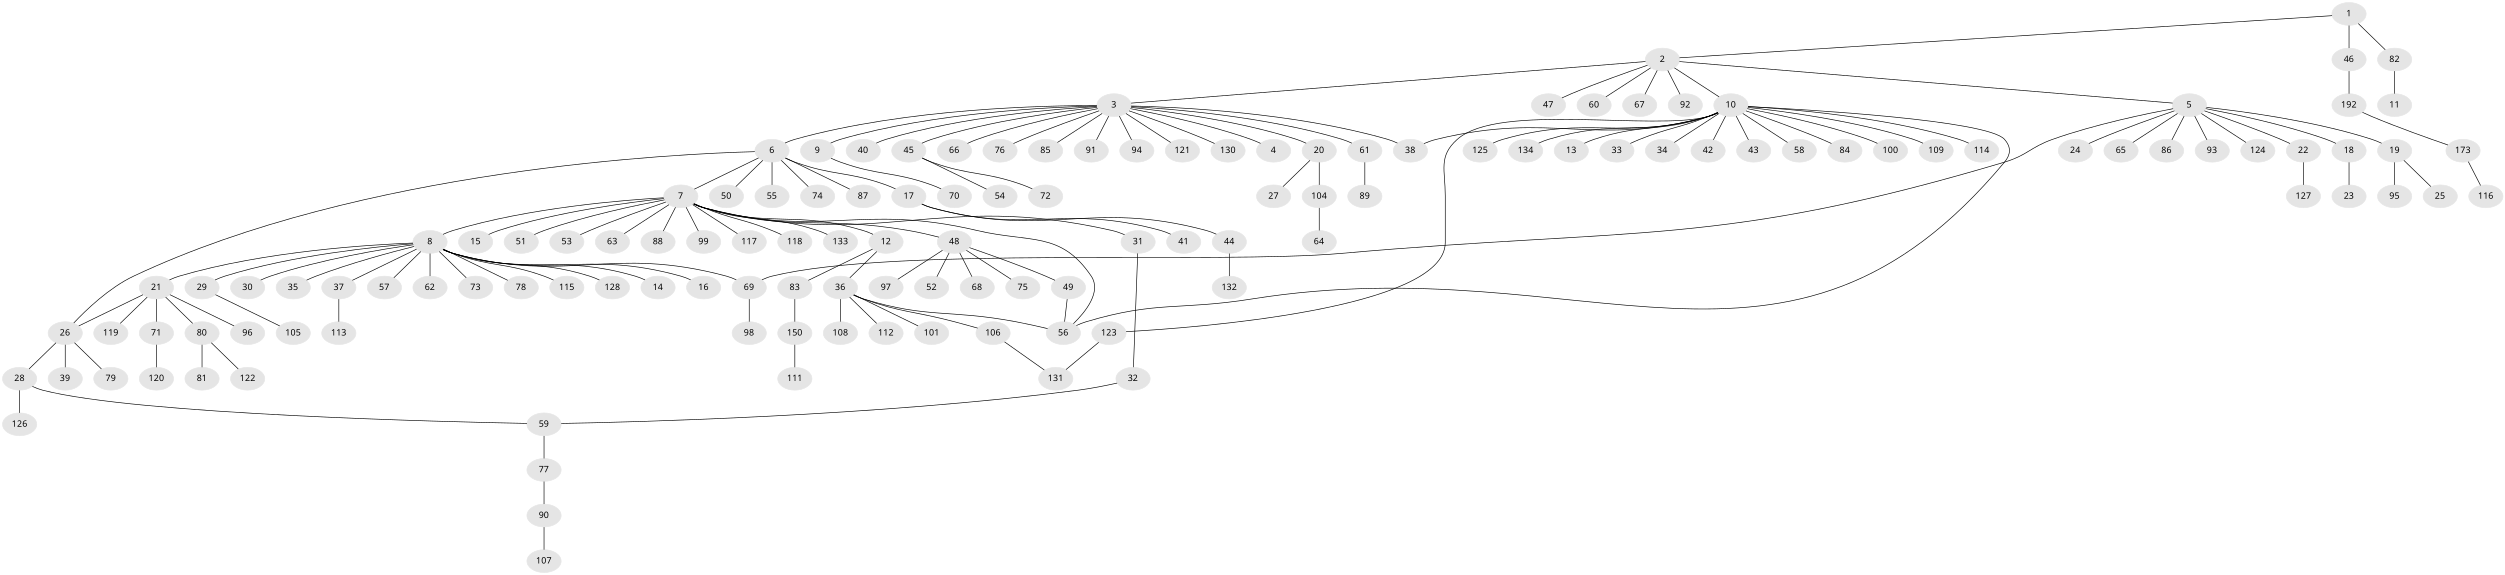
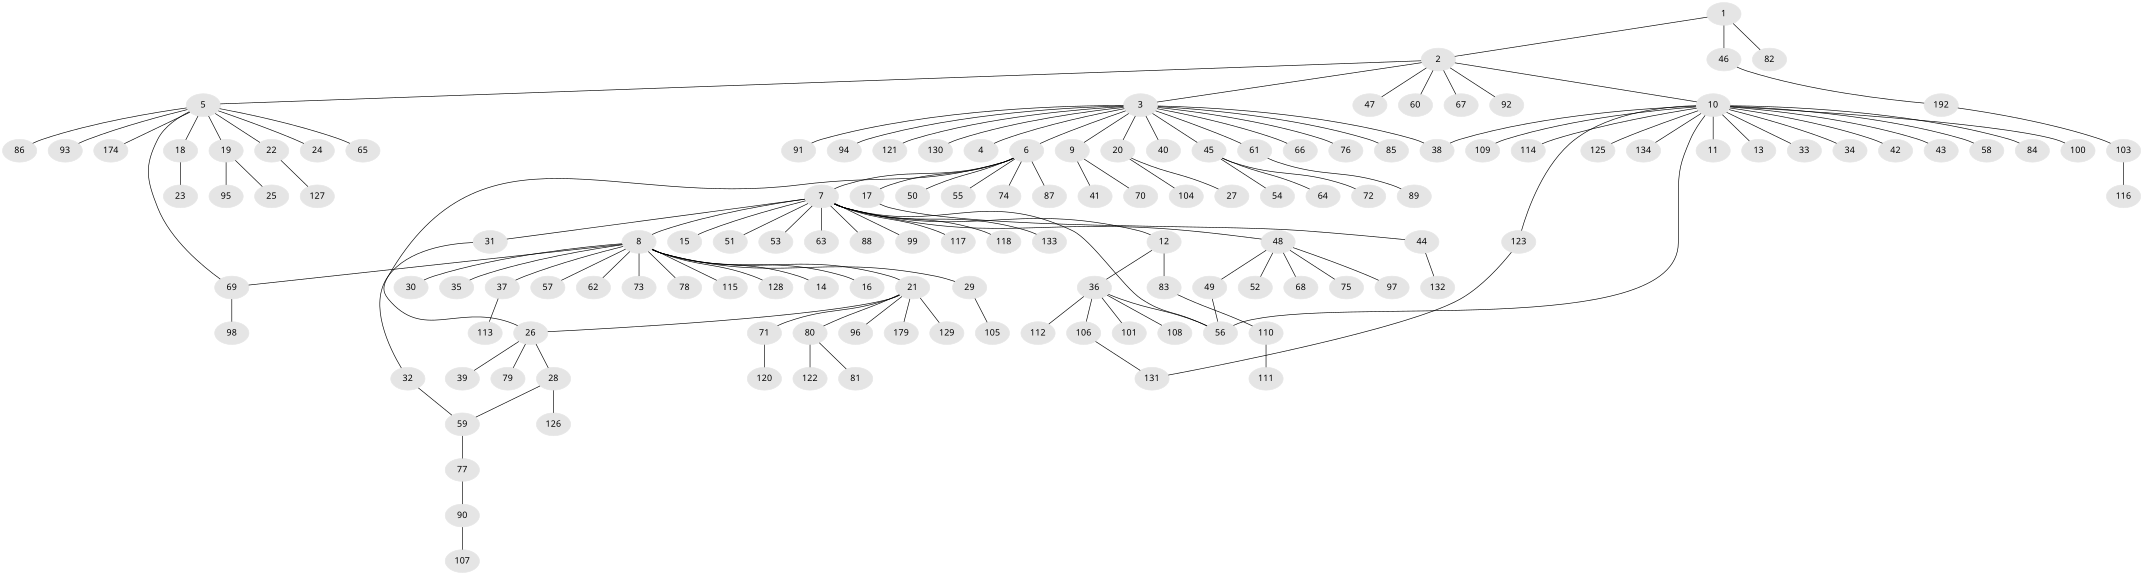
(2395, 82) -> (1713, 128)
(2258, 151) -> (111, 151)
(2463, 151) -> (2124, 151)
(1046, 219) -> (1084, 174)
(1319, 219) -> (1275, 176)
(111, 333) -> (901, 333)
(795, 333) -> (1266, 333)
none -> (947, 333)
